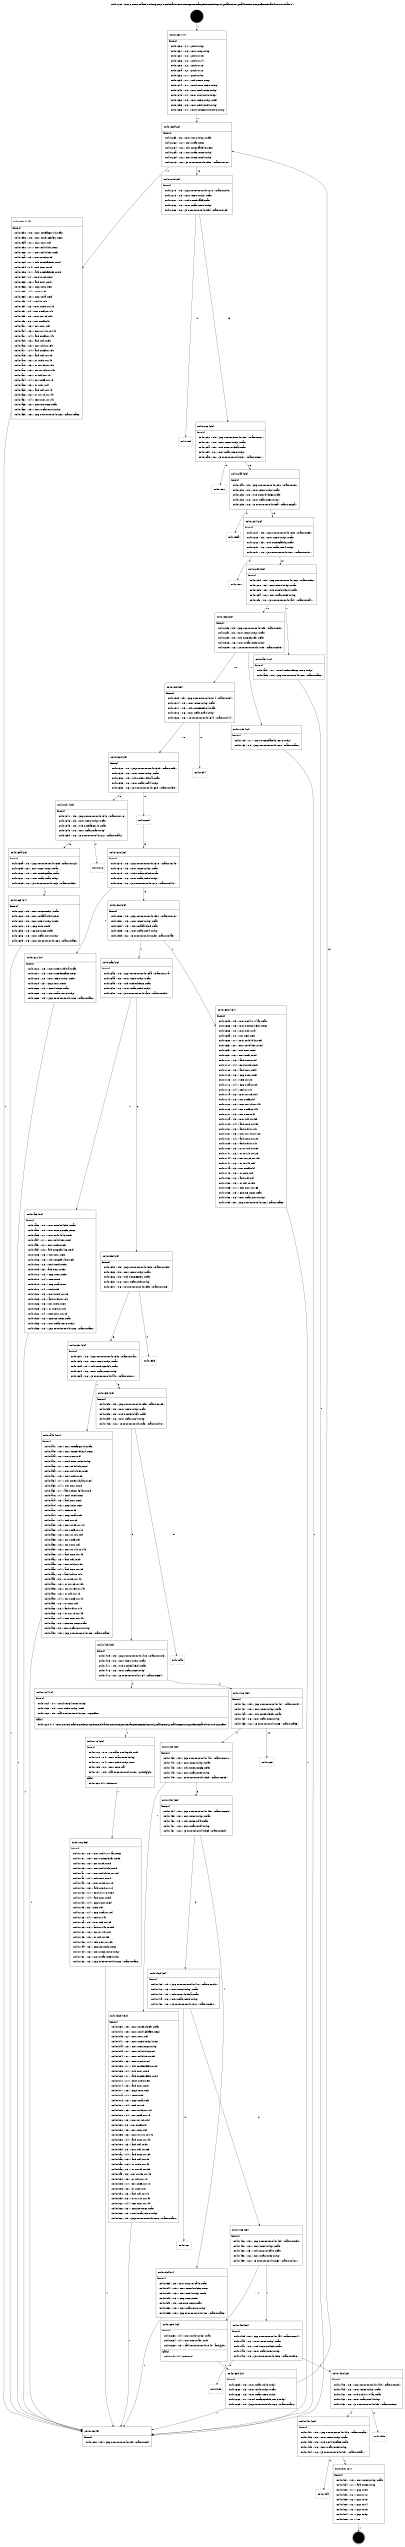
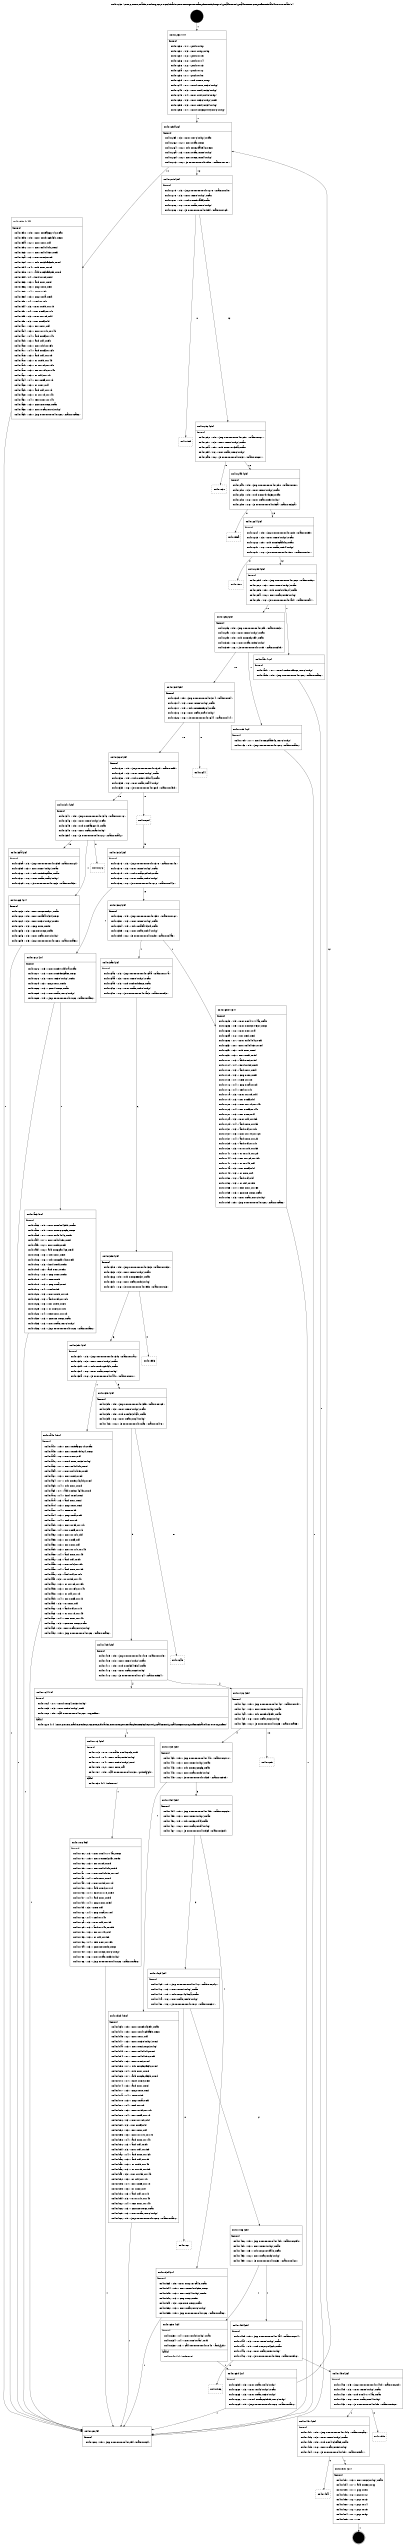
(44, 891) -> (86, 868)
(104, 1103) -> (60, 1106)
